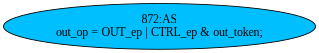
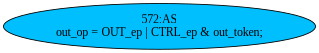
(160, 26) -> (160, 26)
